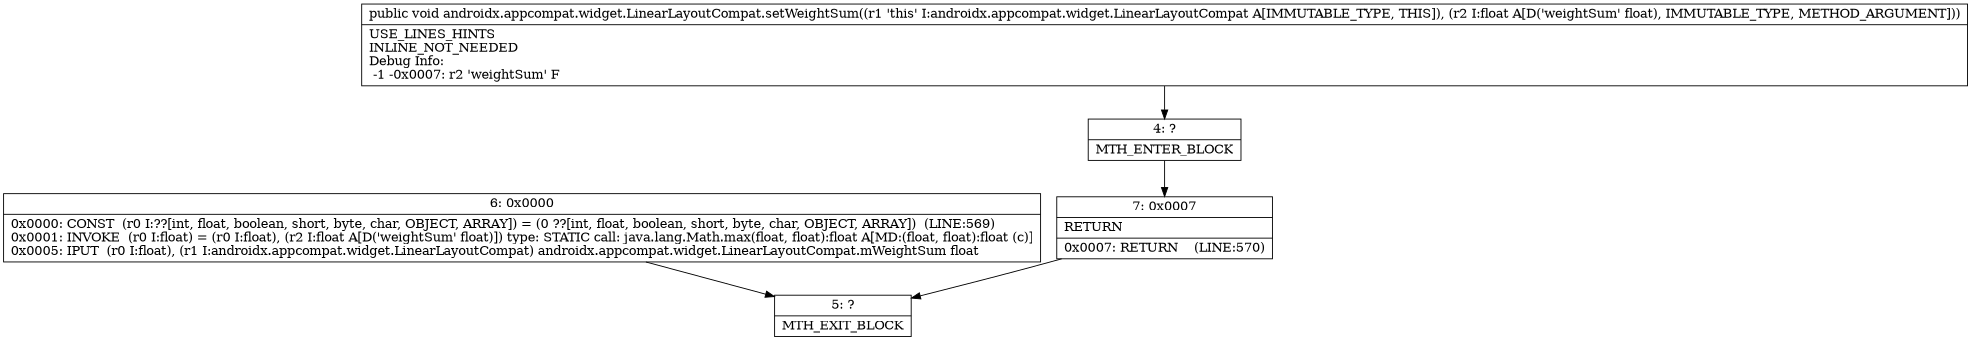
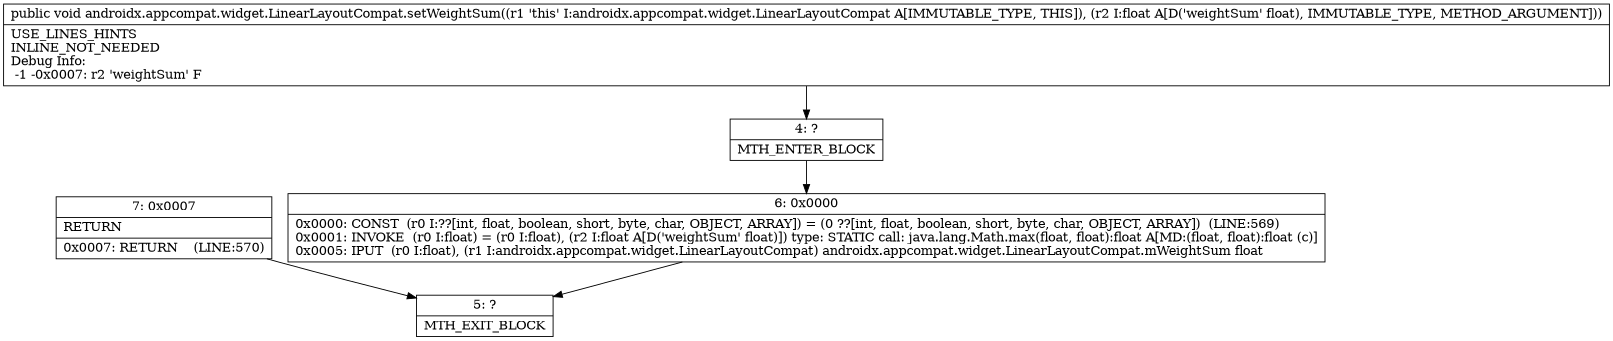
(1165, 174) -> (807, 172)
